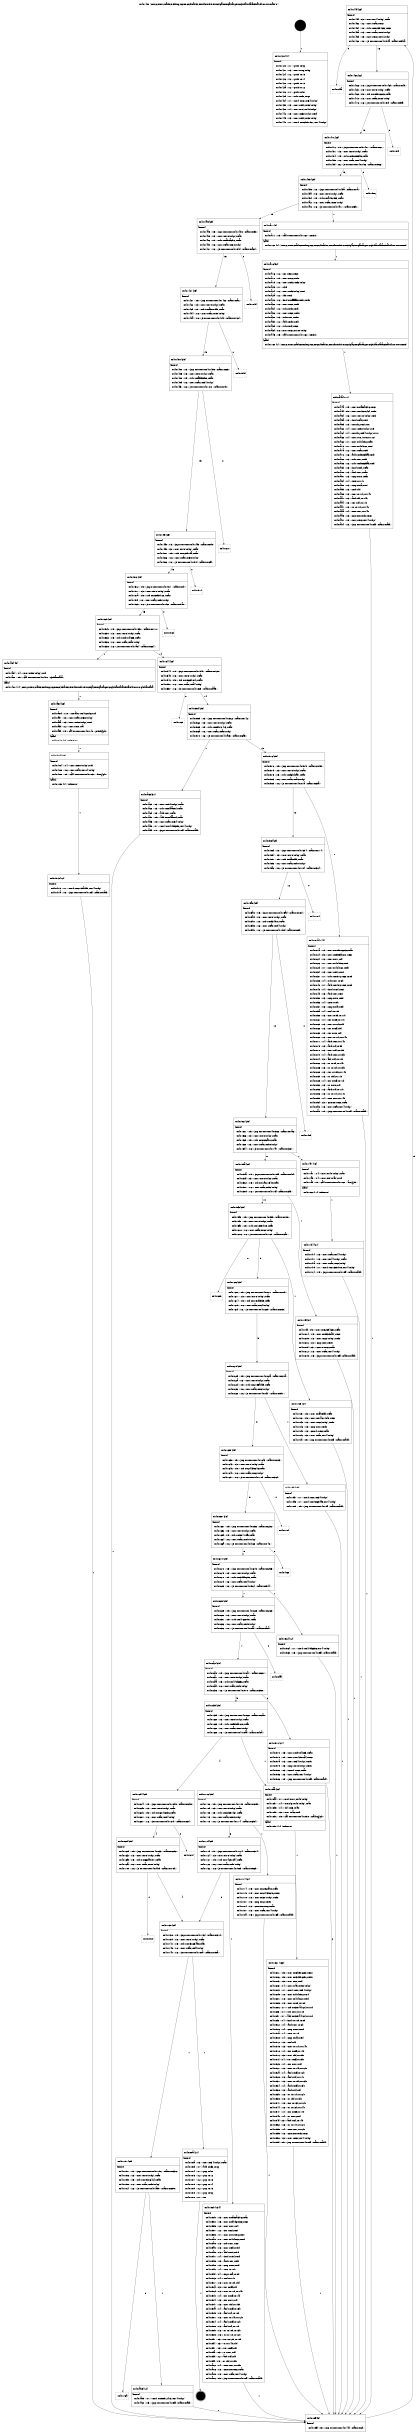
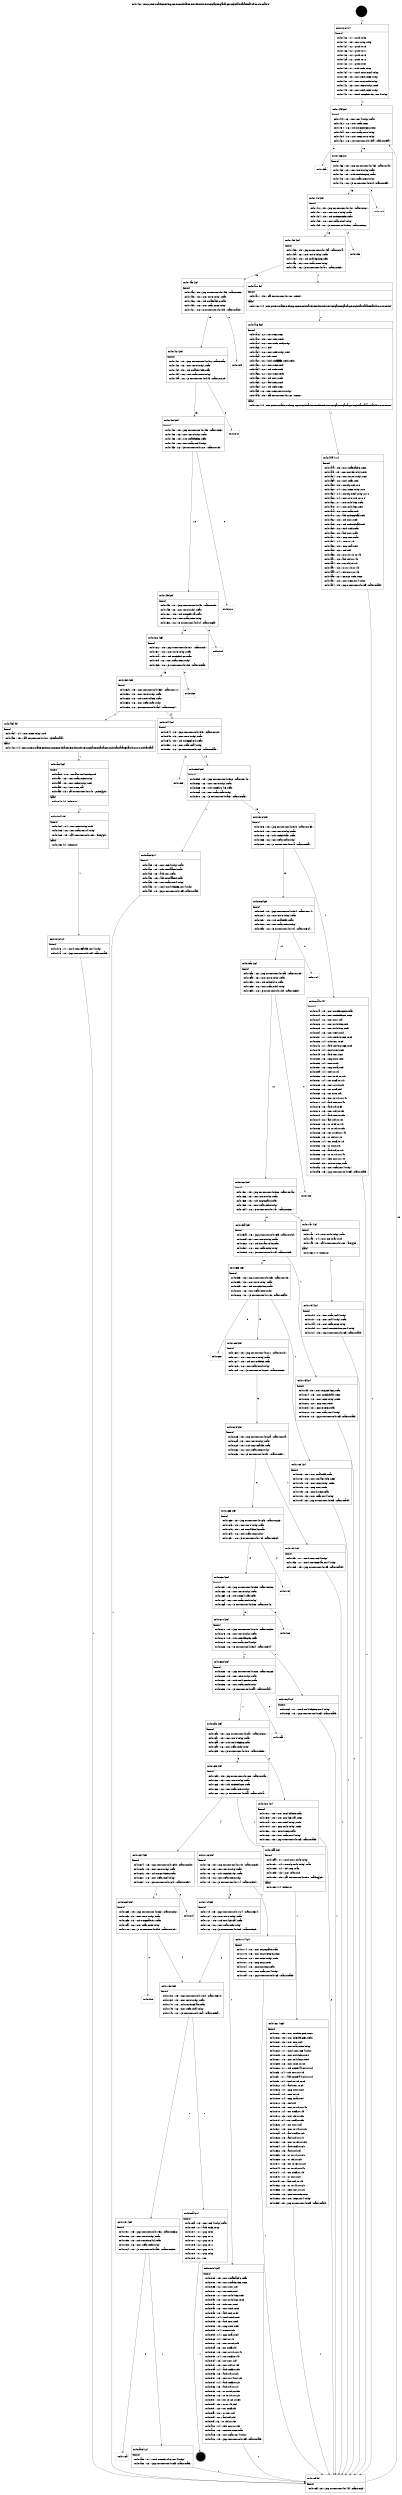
none -> (361, 101)
